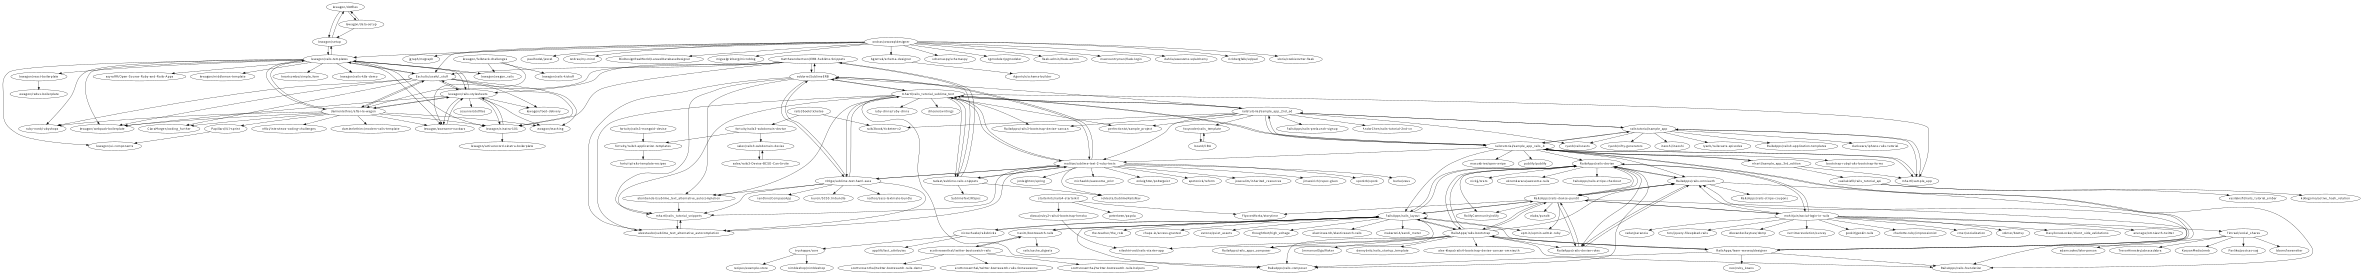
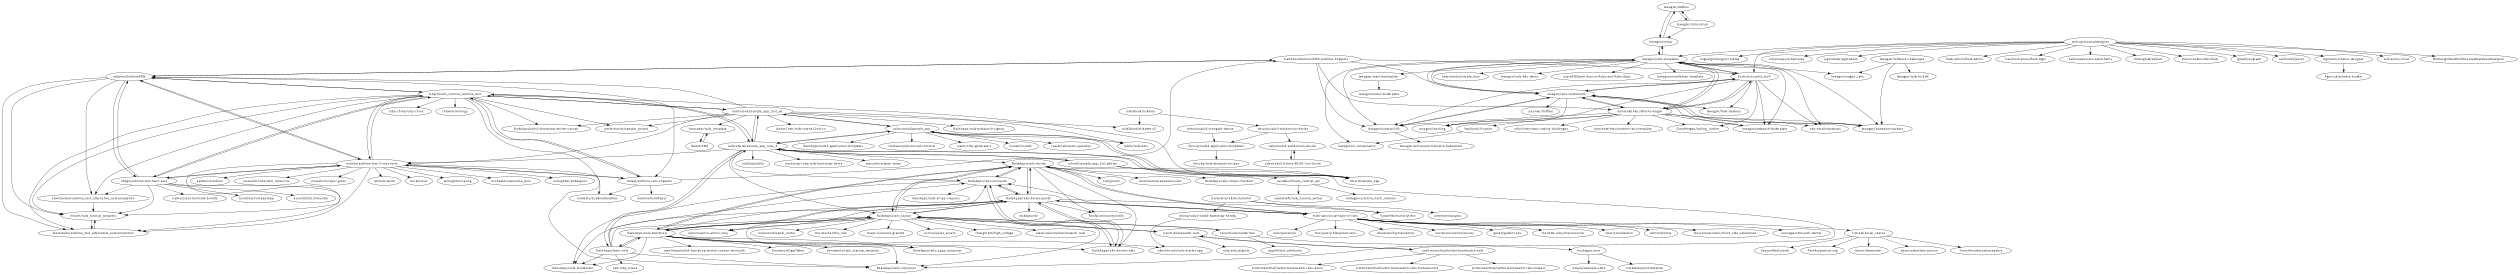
(285, 110) -> (1680, 112)
(970, 111) -> (450, 85)
(1038, 251) -> (1236, 251)
(1742, 251) -> (612, 251)
